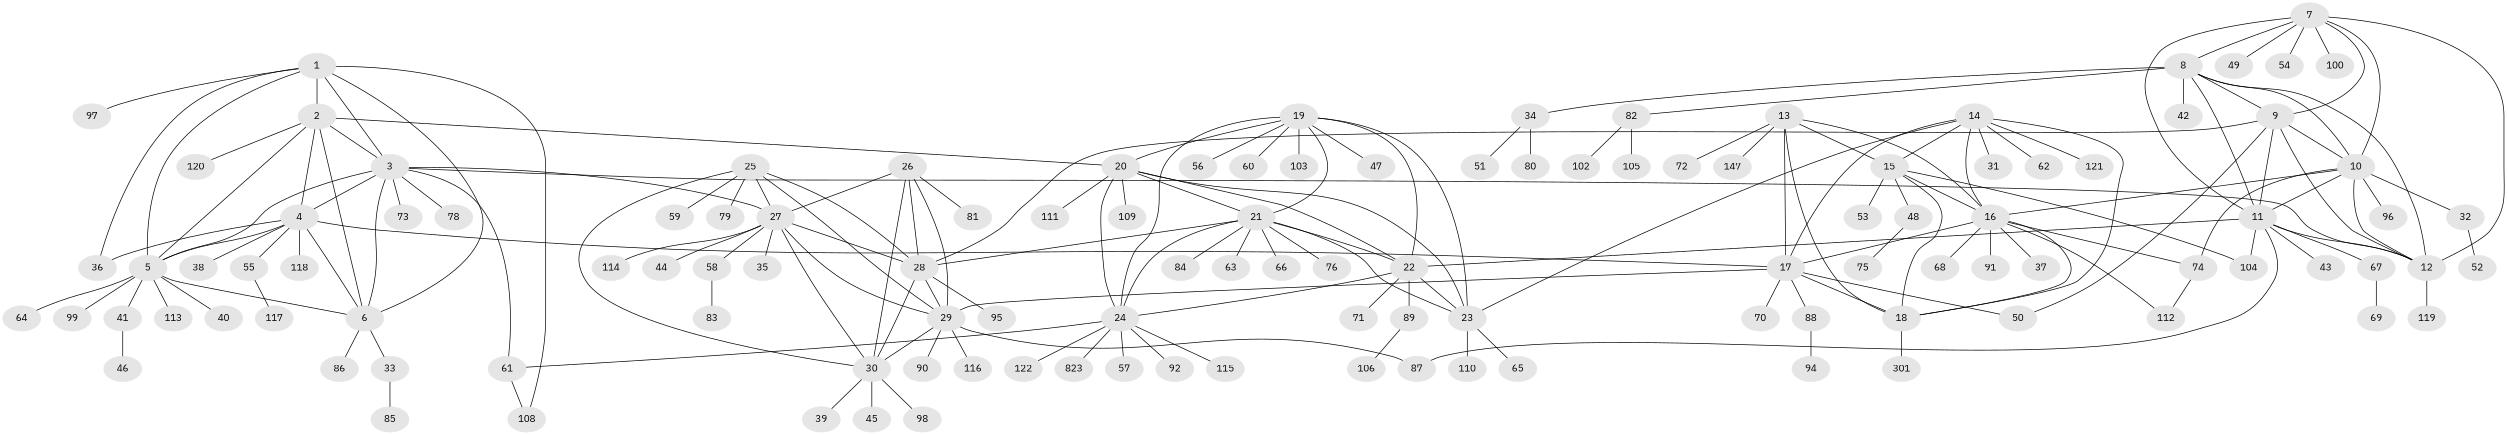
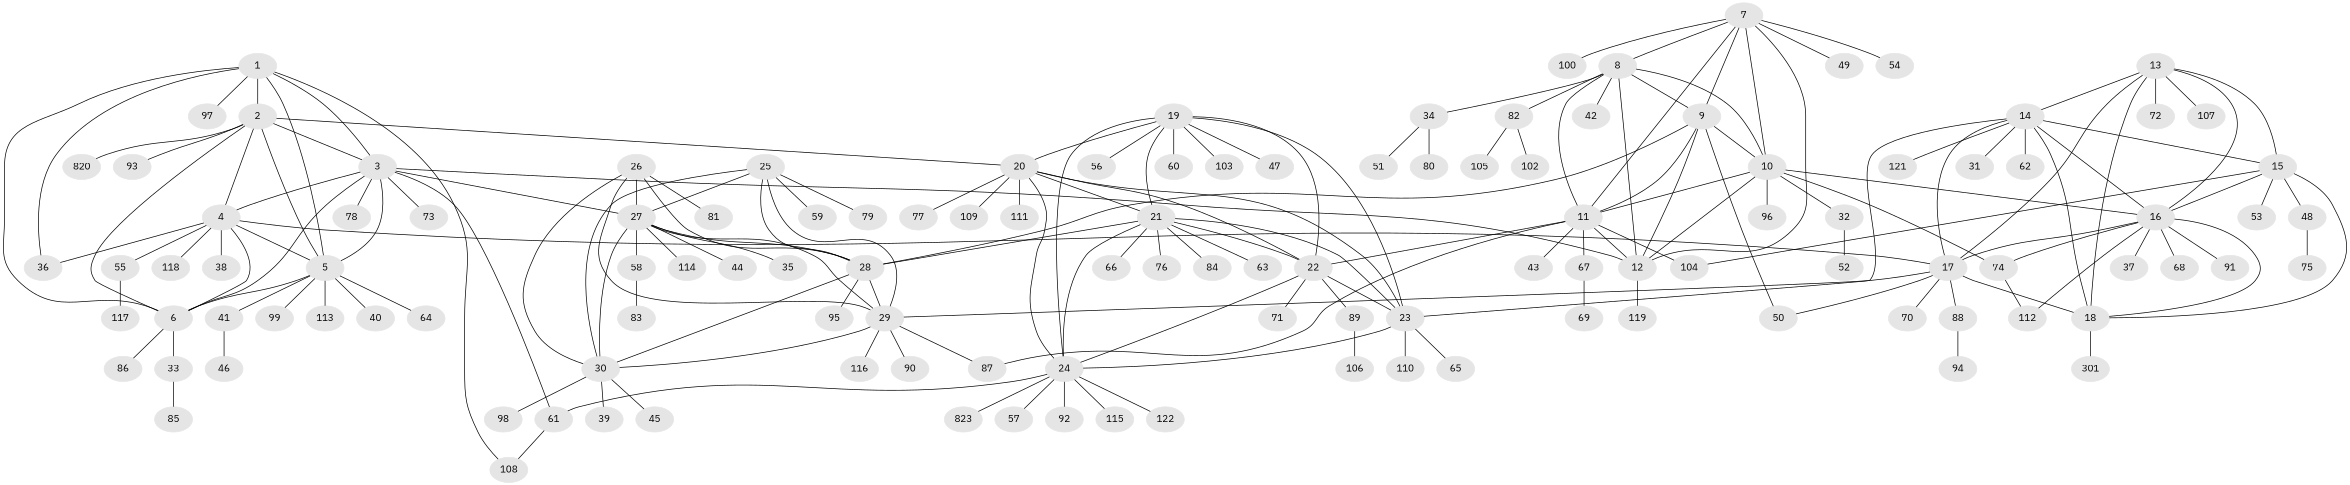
none -> (2090, 91)
none -> (132, 167)
(196, 167) -> (82, 167)
(1732, 167) -> (2206, 116)
none -> (918, 217)
none -> (1239, 358)
